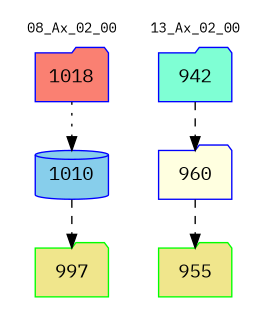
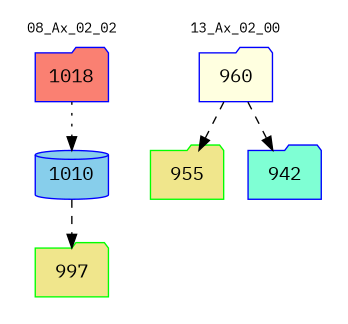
(73, 29) -> (73, 29)
(195, 119) -> (257, 120)
